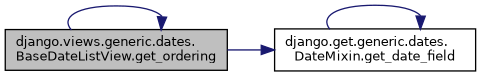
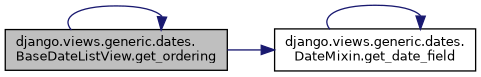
(375, 50) -> (375, 50)
